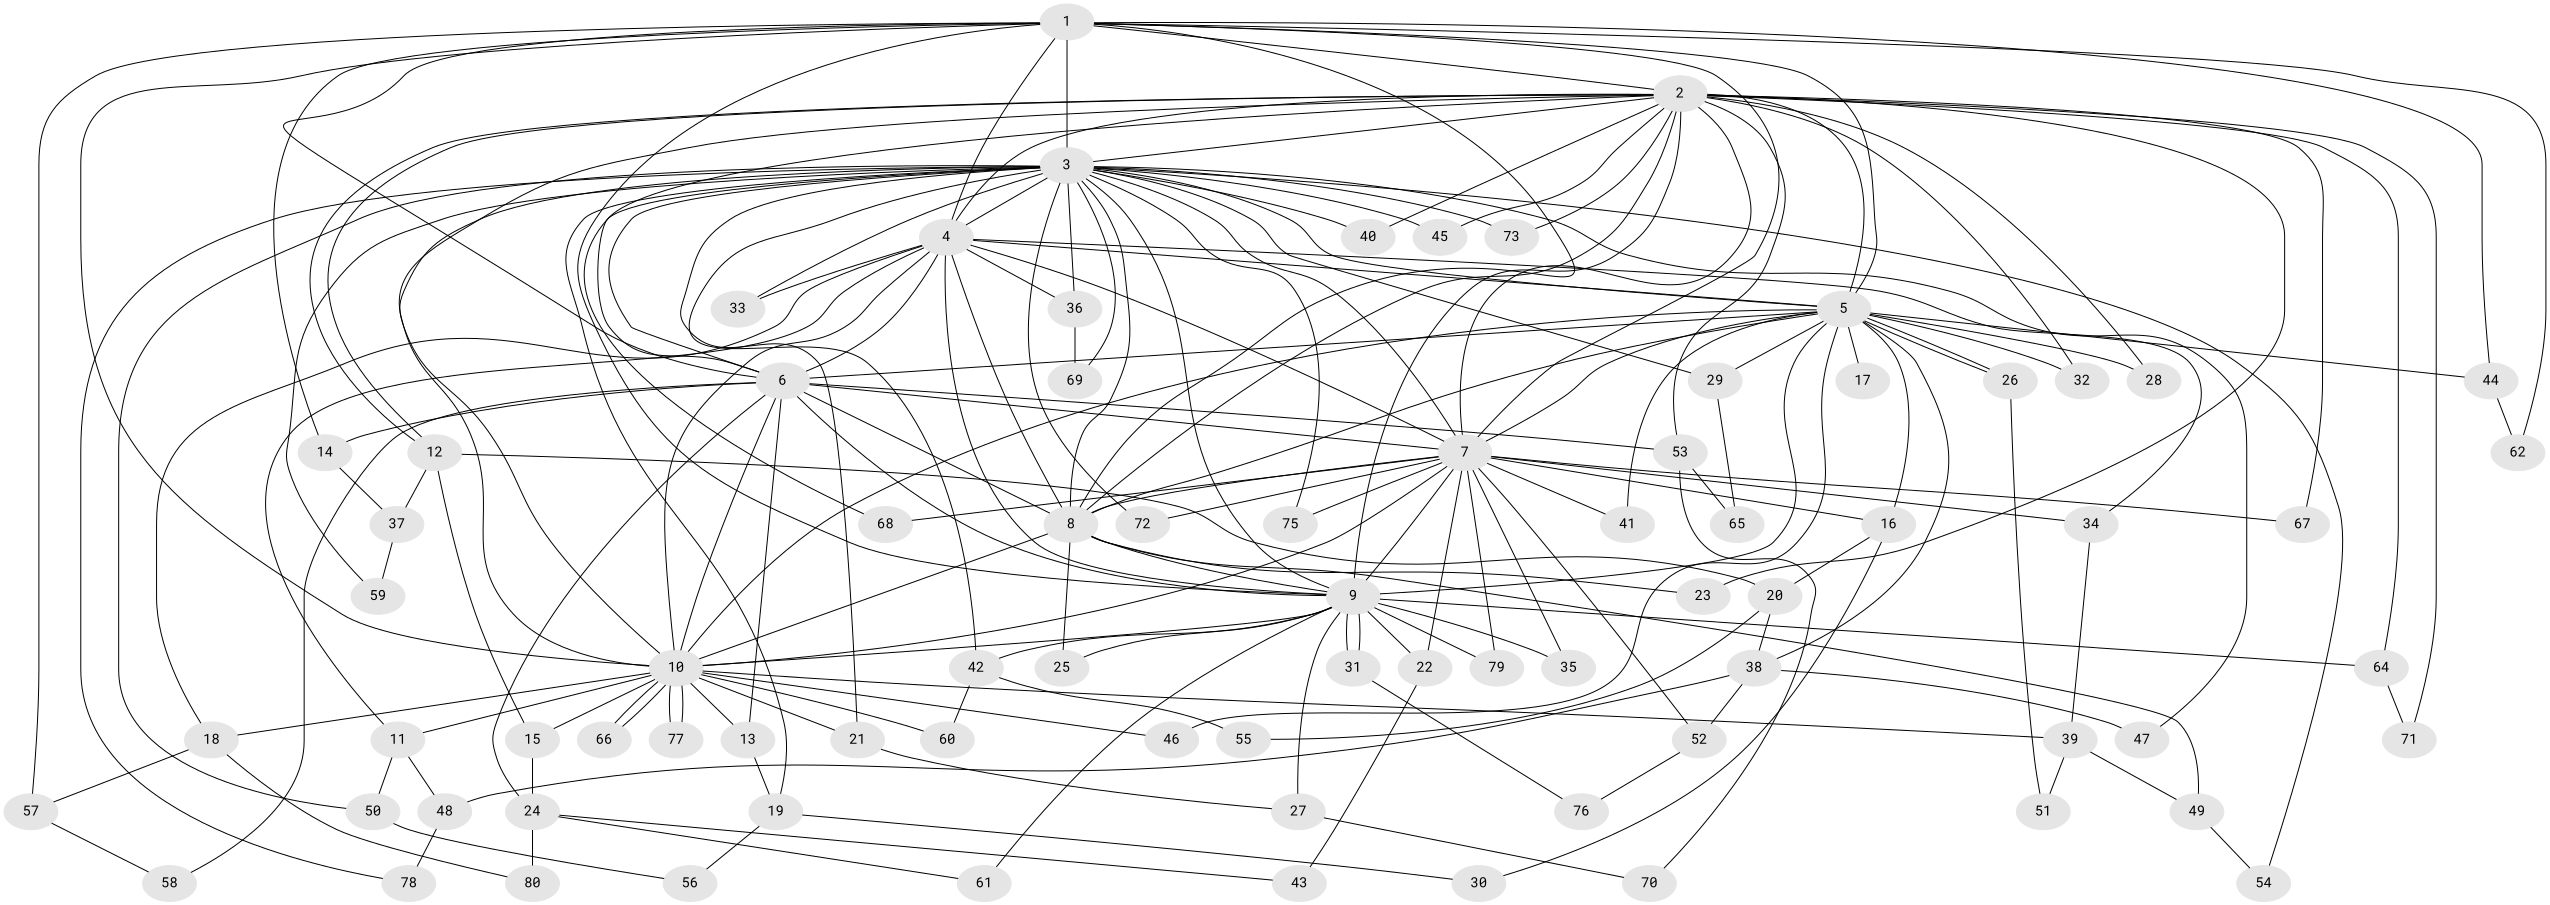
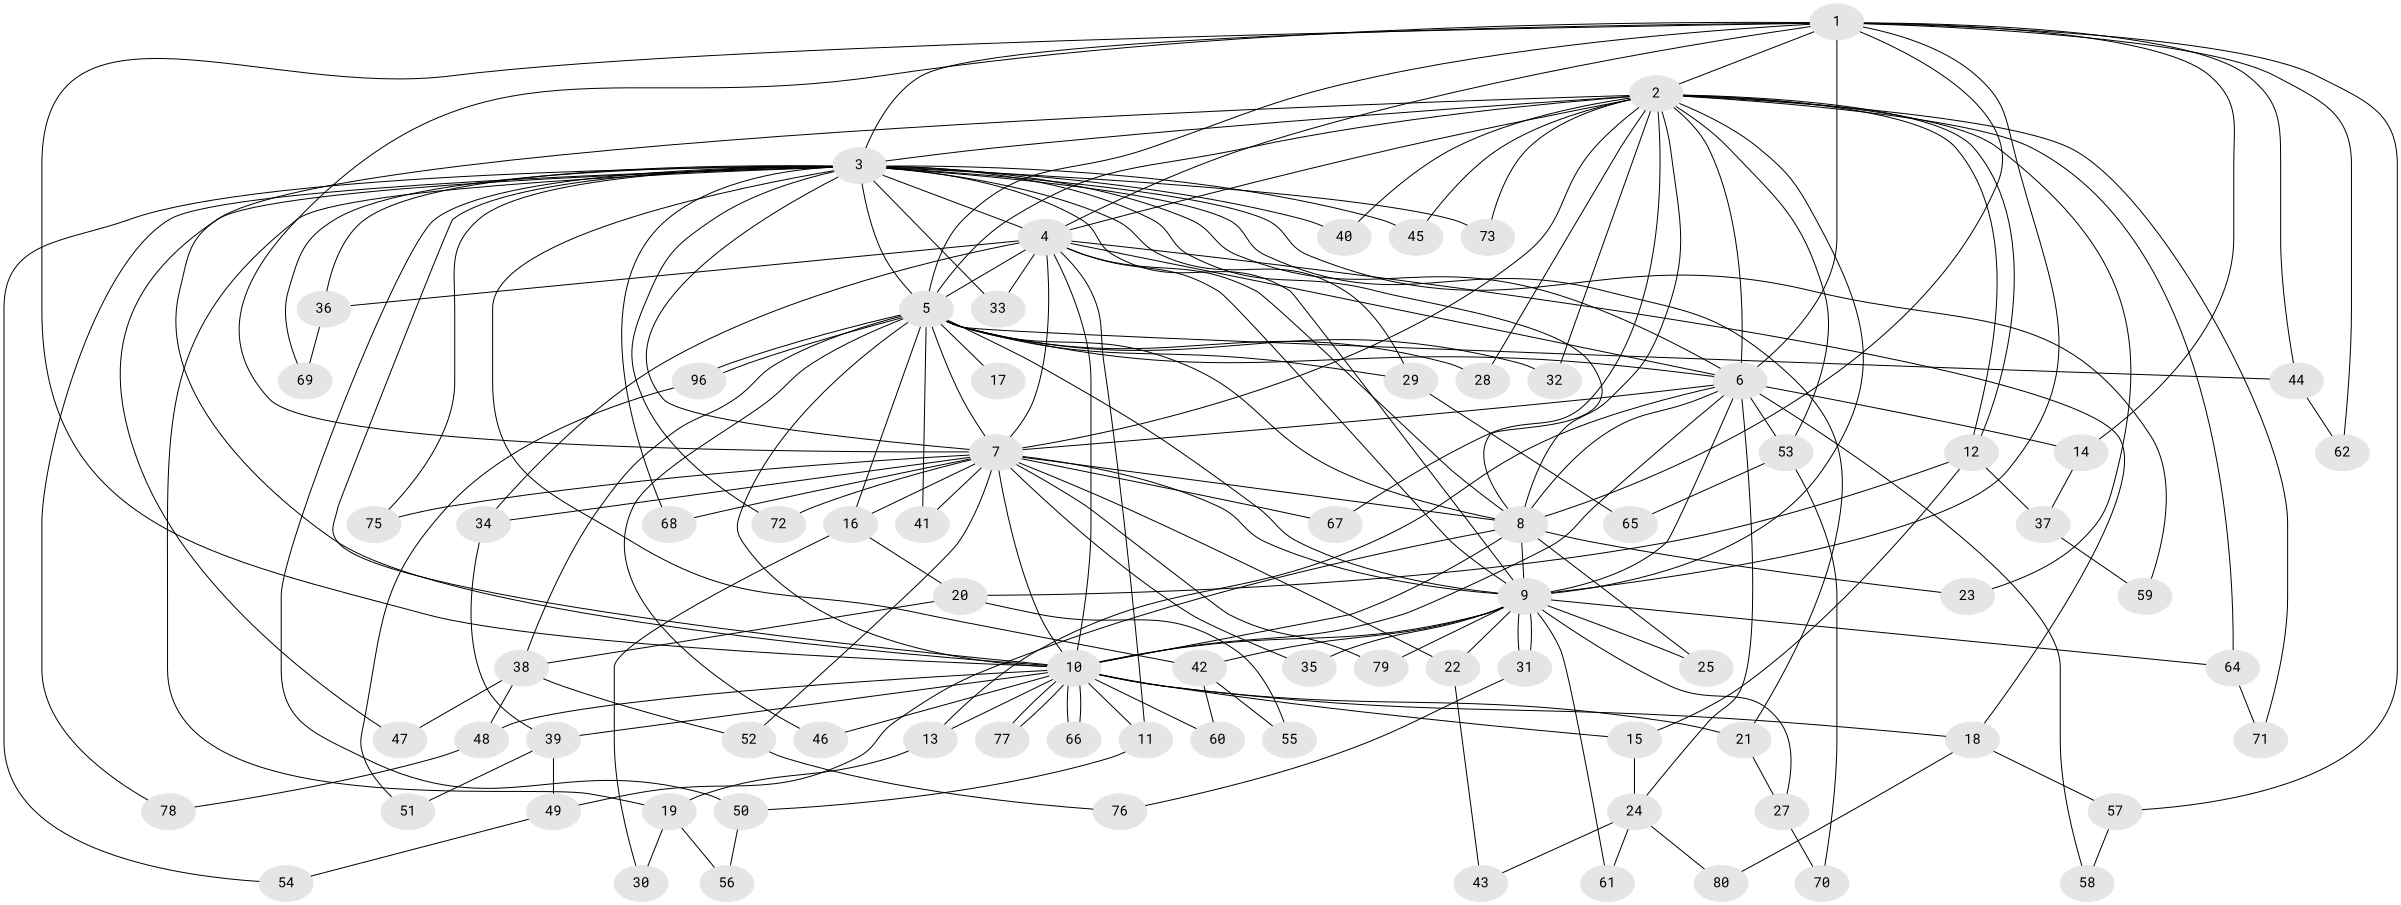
(2010, 381) -> (699, 381)
(421, 776) -> (773, 689)
